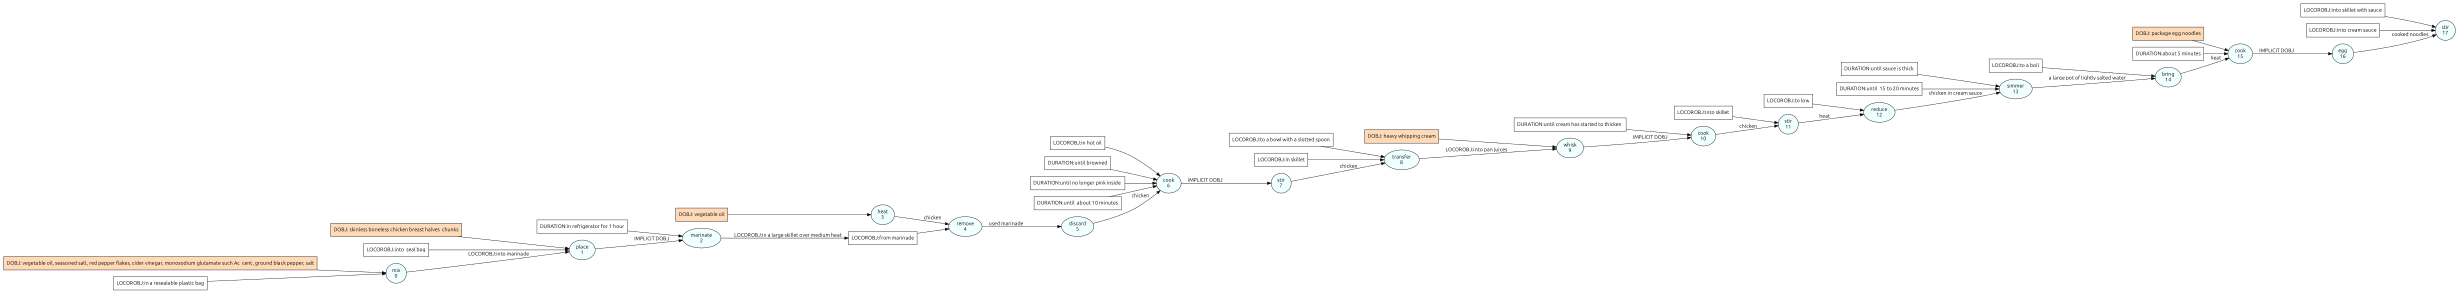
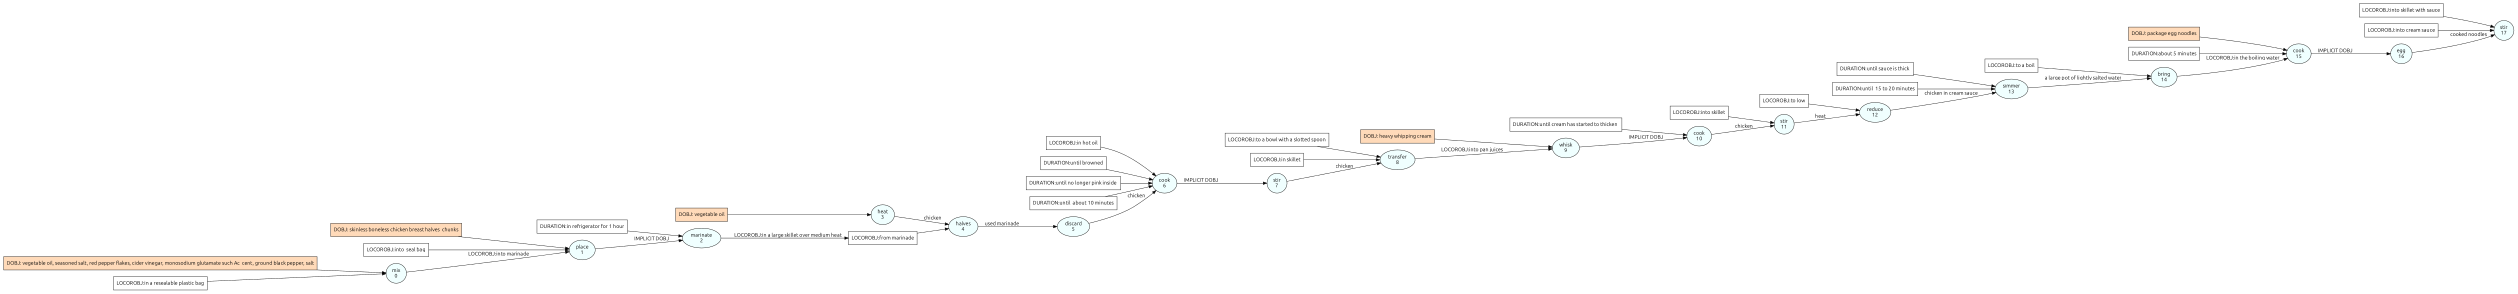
(2216, 58) -> (2243, 58)
(965, 227) -> (963, 227)
